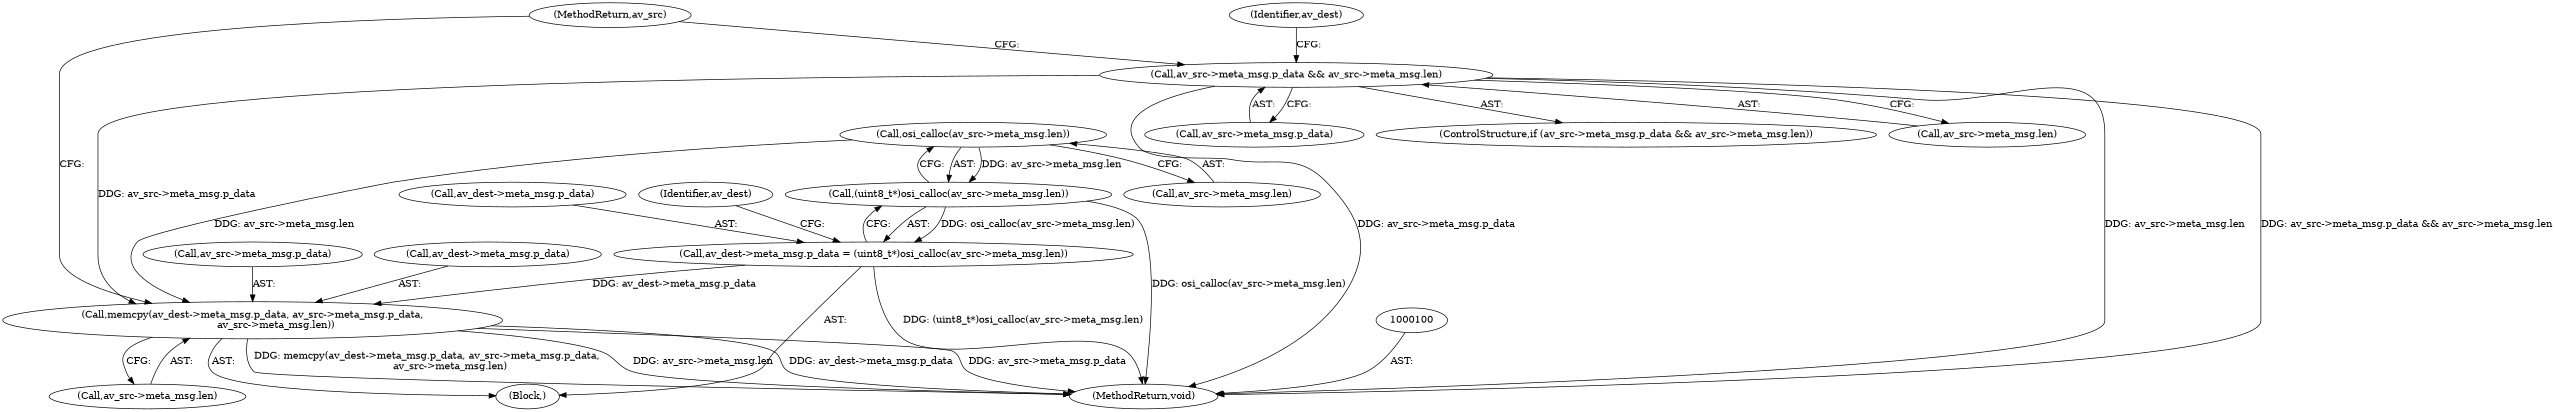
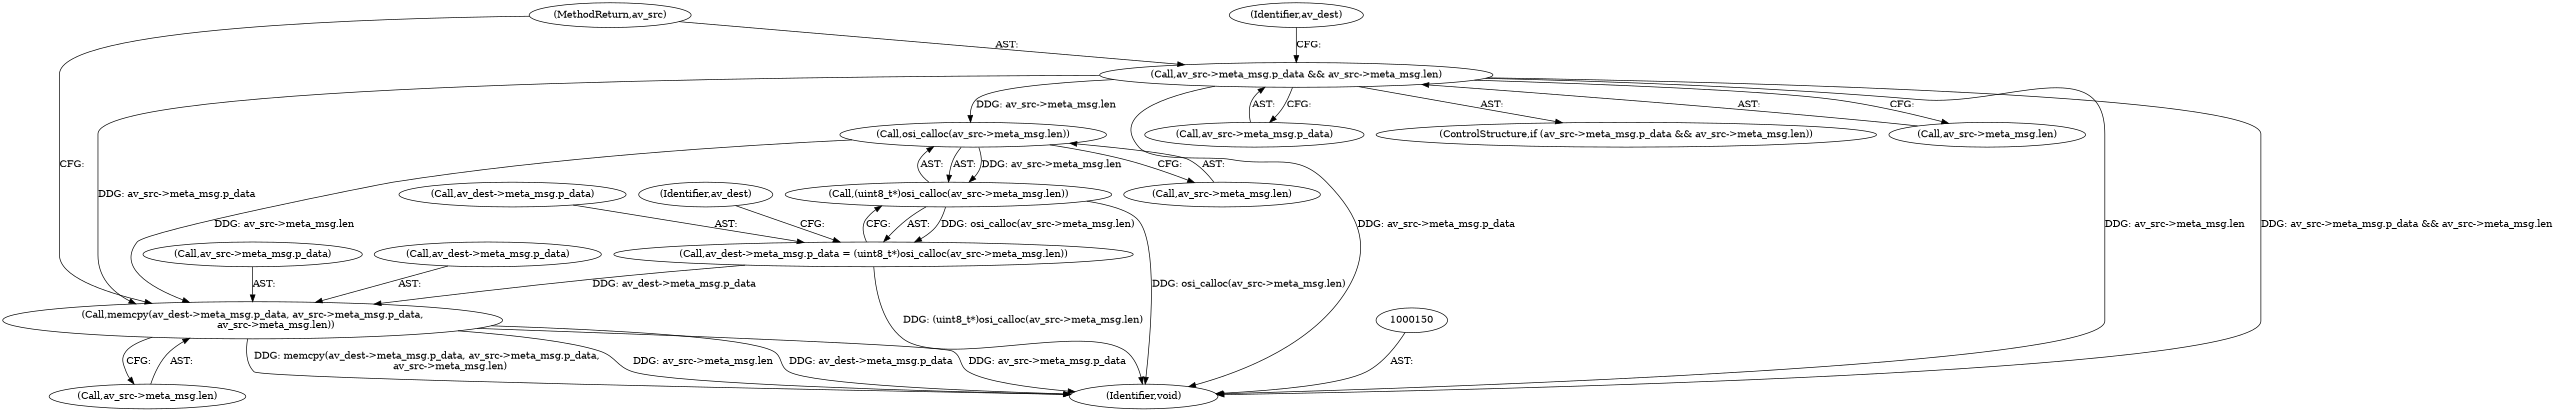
(1009, 45) -> (1009, 45)
none -> (1035, 86)
(934, 165) -> (934, 165)
(1412, 320) -> (1412, 320)
(528, 397) -> none
(1144, 397) -> (1144, 397)
